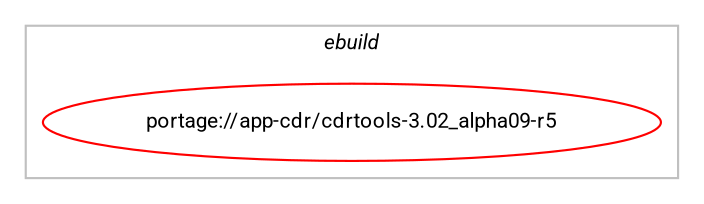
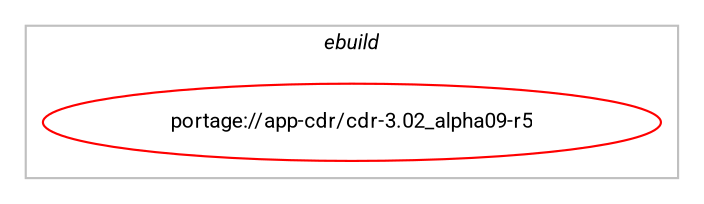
(352, 122) -> (352, 122)
